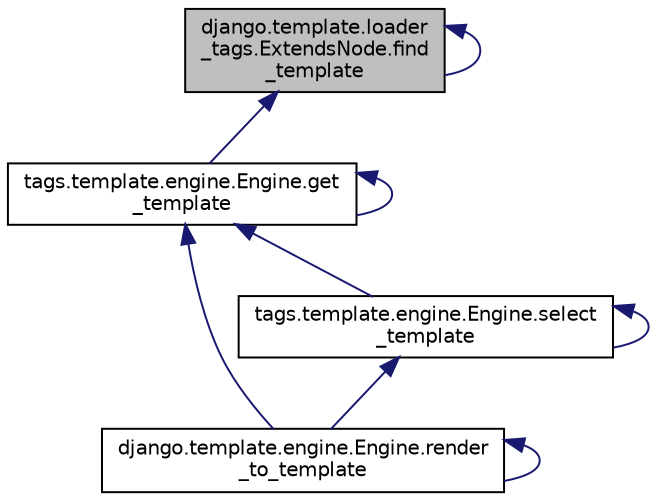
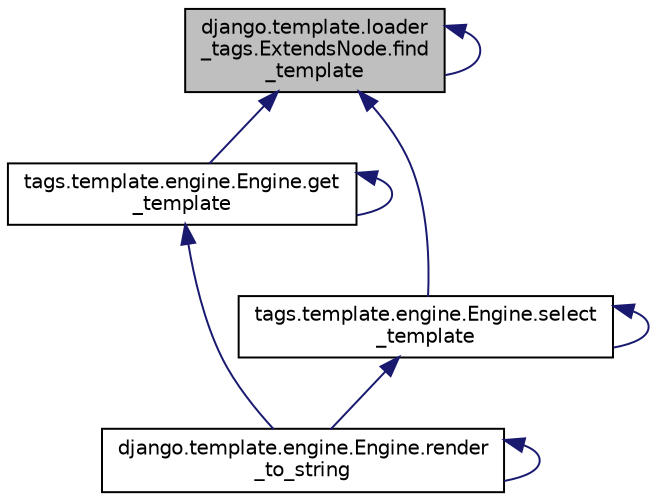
(313, 265) -> (420, 195)
(303, 460) -> (303, 460)
